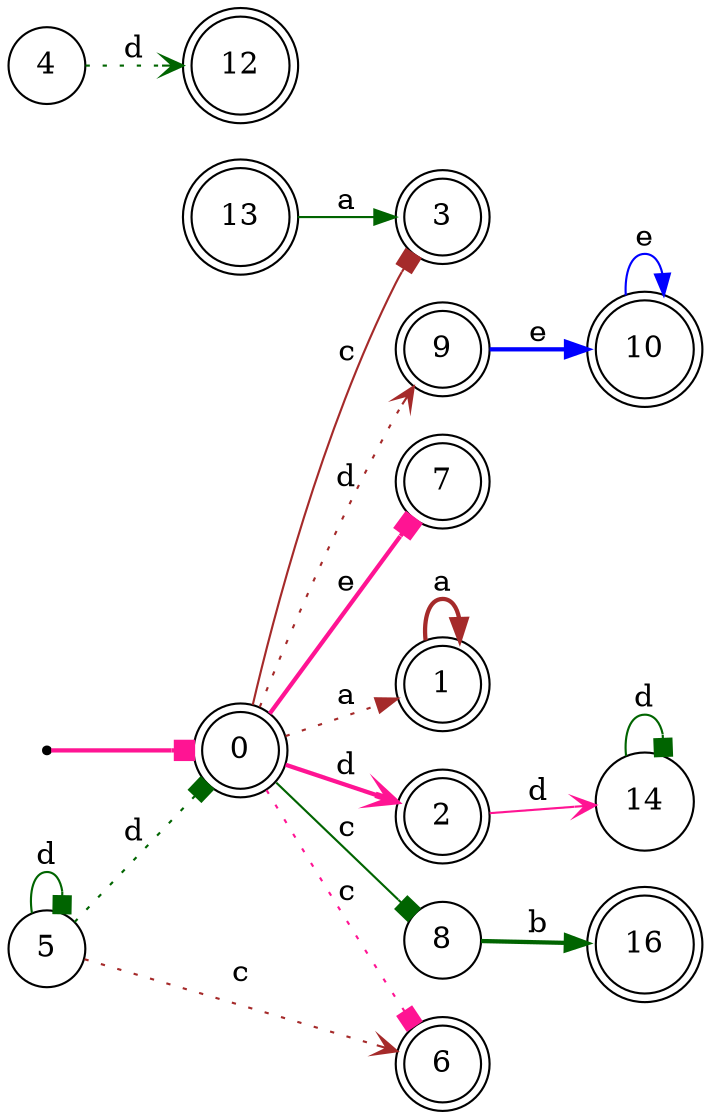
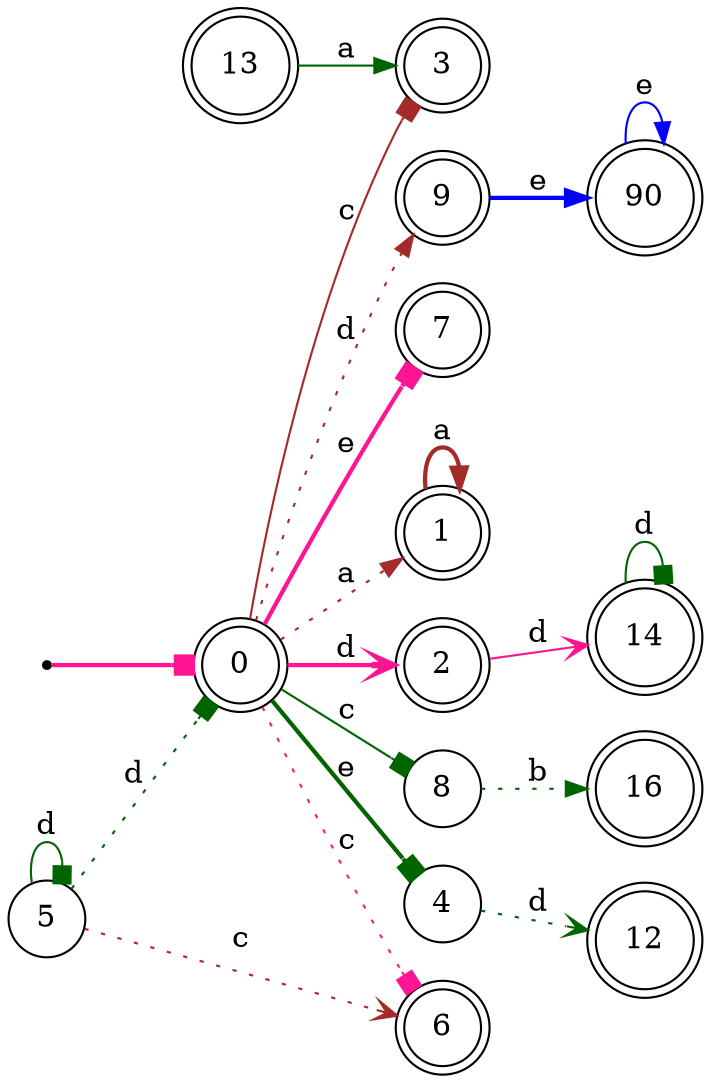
(645, 349) -> (645, 198)
(326, 553) -> (321, 433)
none -> (337, 779)
(645, 802) -> (645, 637)
(523, 942) -> (523, 789)
